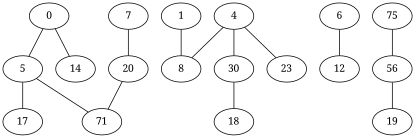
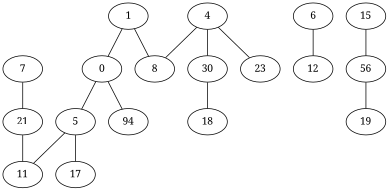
(392, 16) -> (366, 16)
none -> (115, 43)
(76, 69) -> (128, 122)
(128, 69) -> (23, 122)
(102, 122) -> (23, 175)
